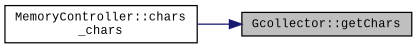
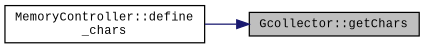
(101, 24) -> (105, 24)
